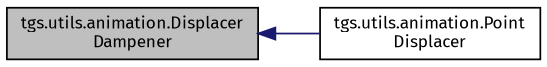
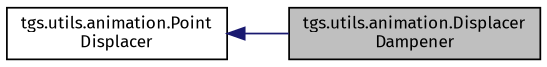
(298, 34) -> (267, 34)
